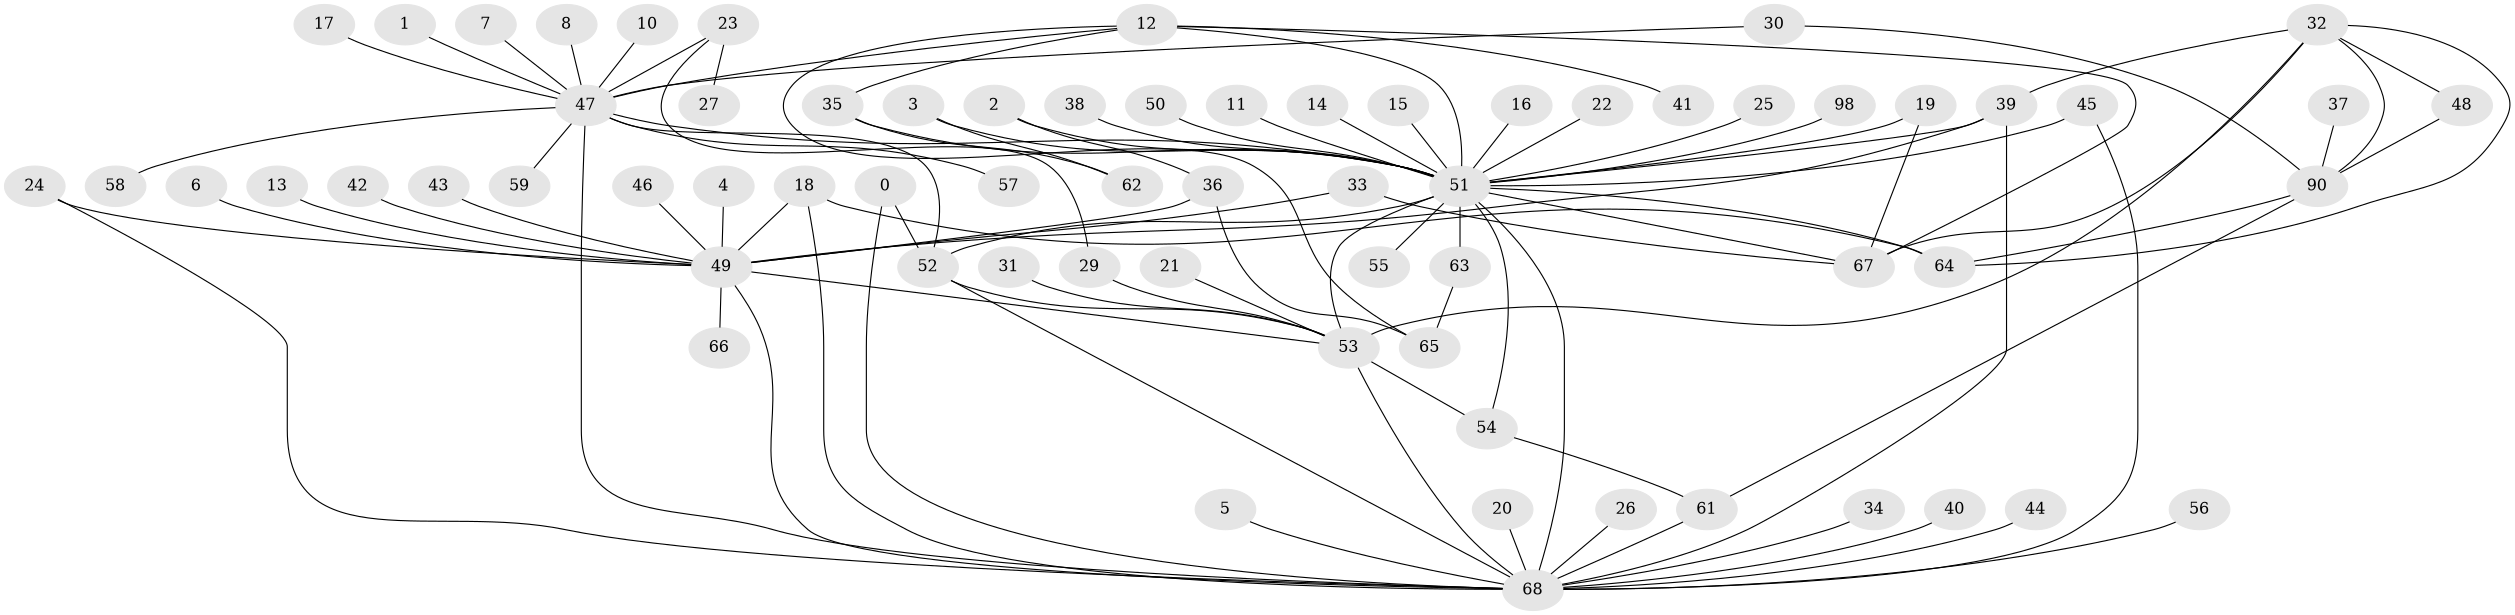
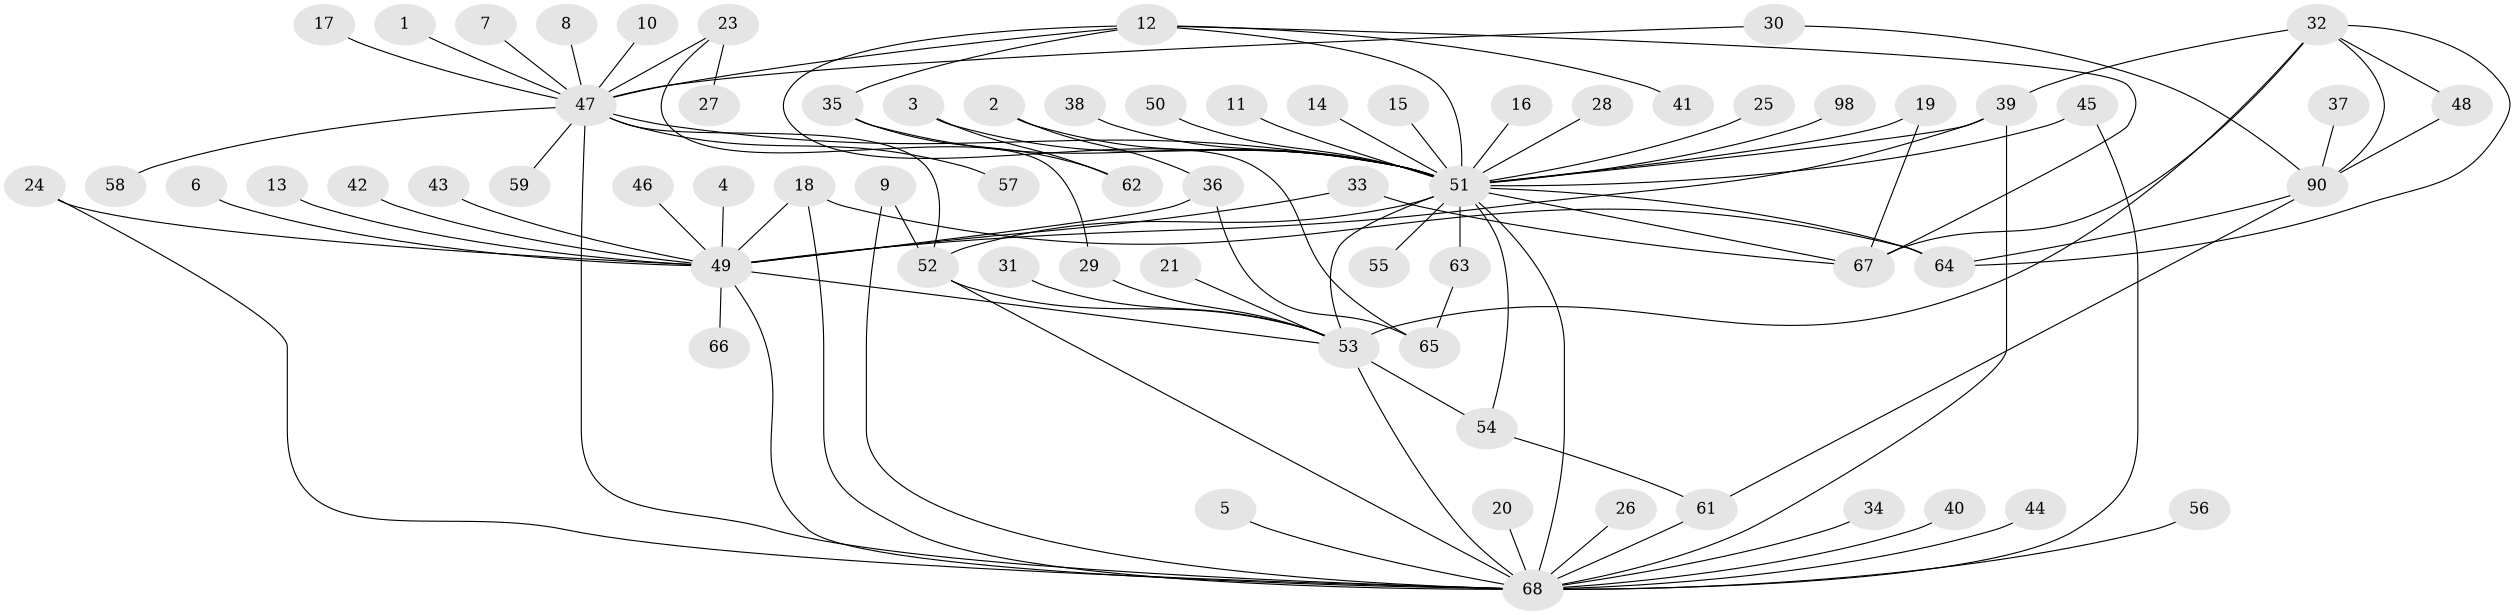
(1603, 105) -> (1603, 105)
(885, 186) -> (885, 186)
